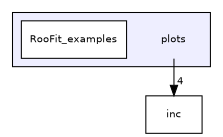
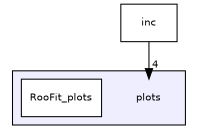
(74, 40) -> (61, 98)
(174, 73) -> (149, 55)
